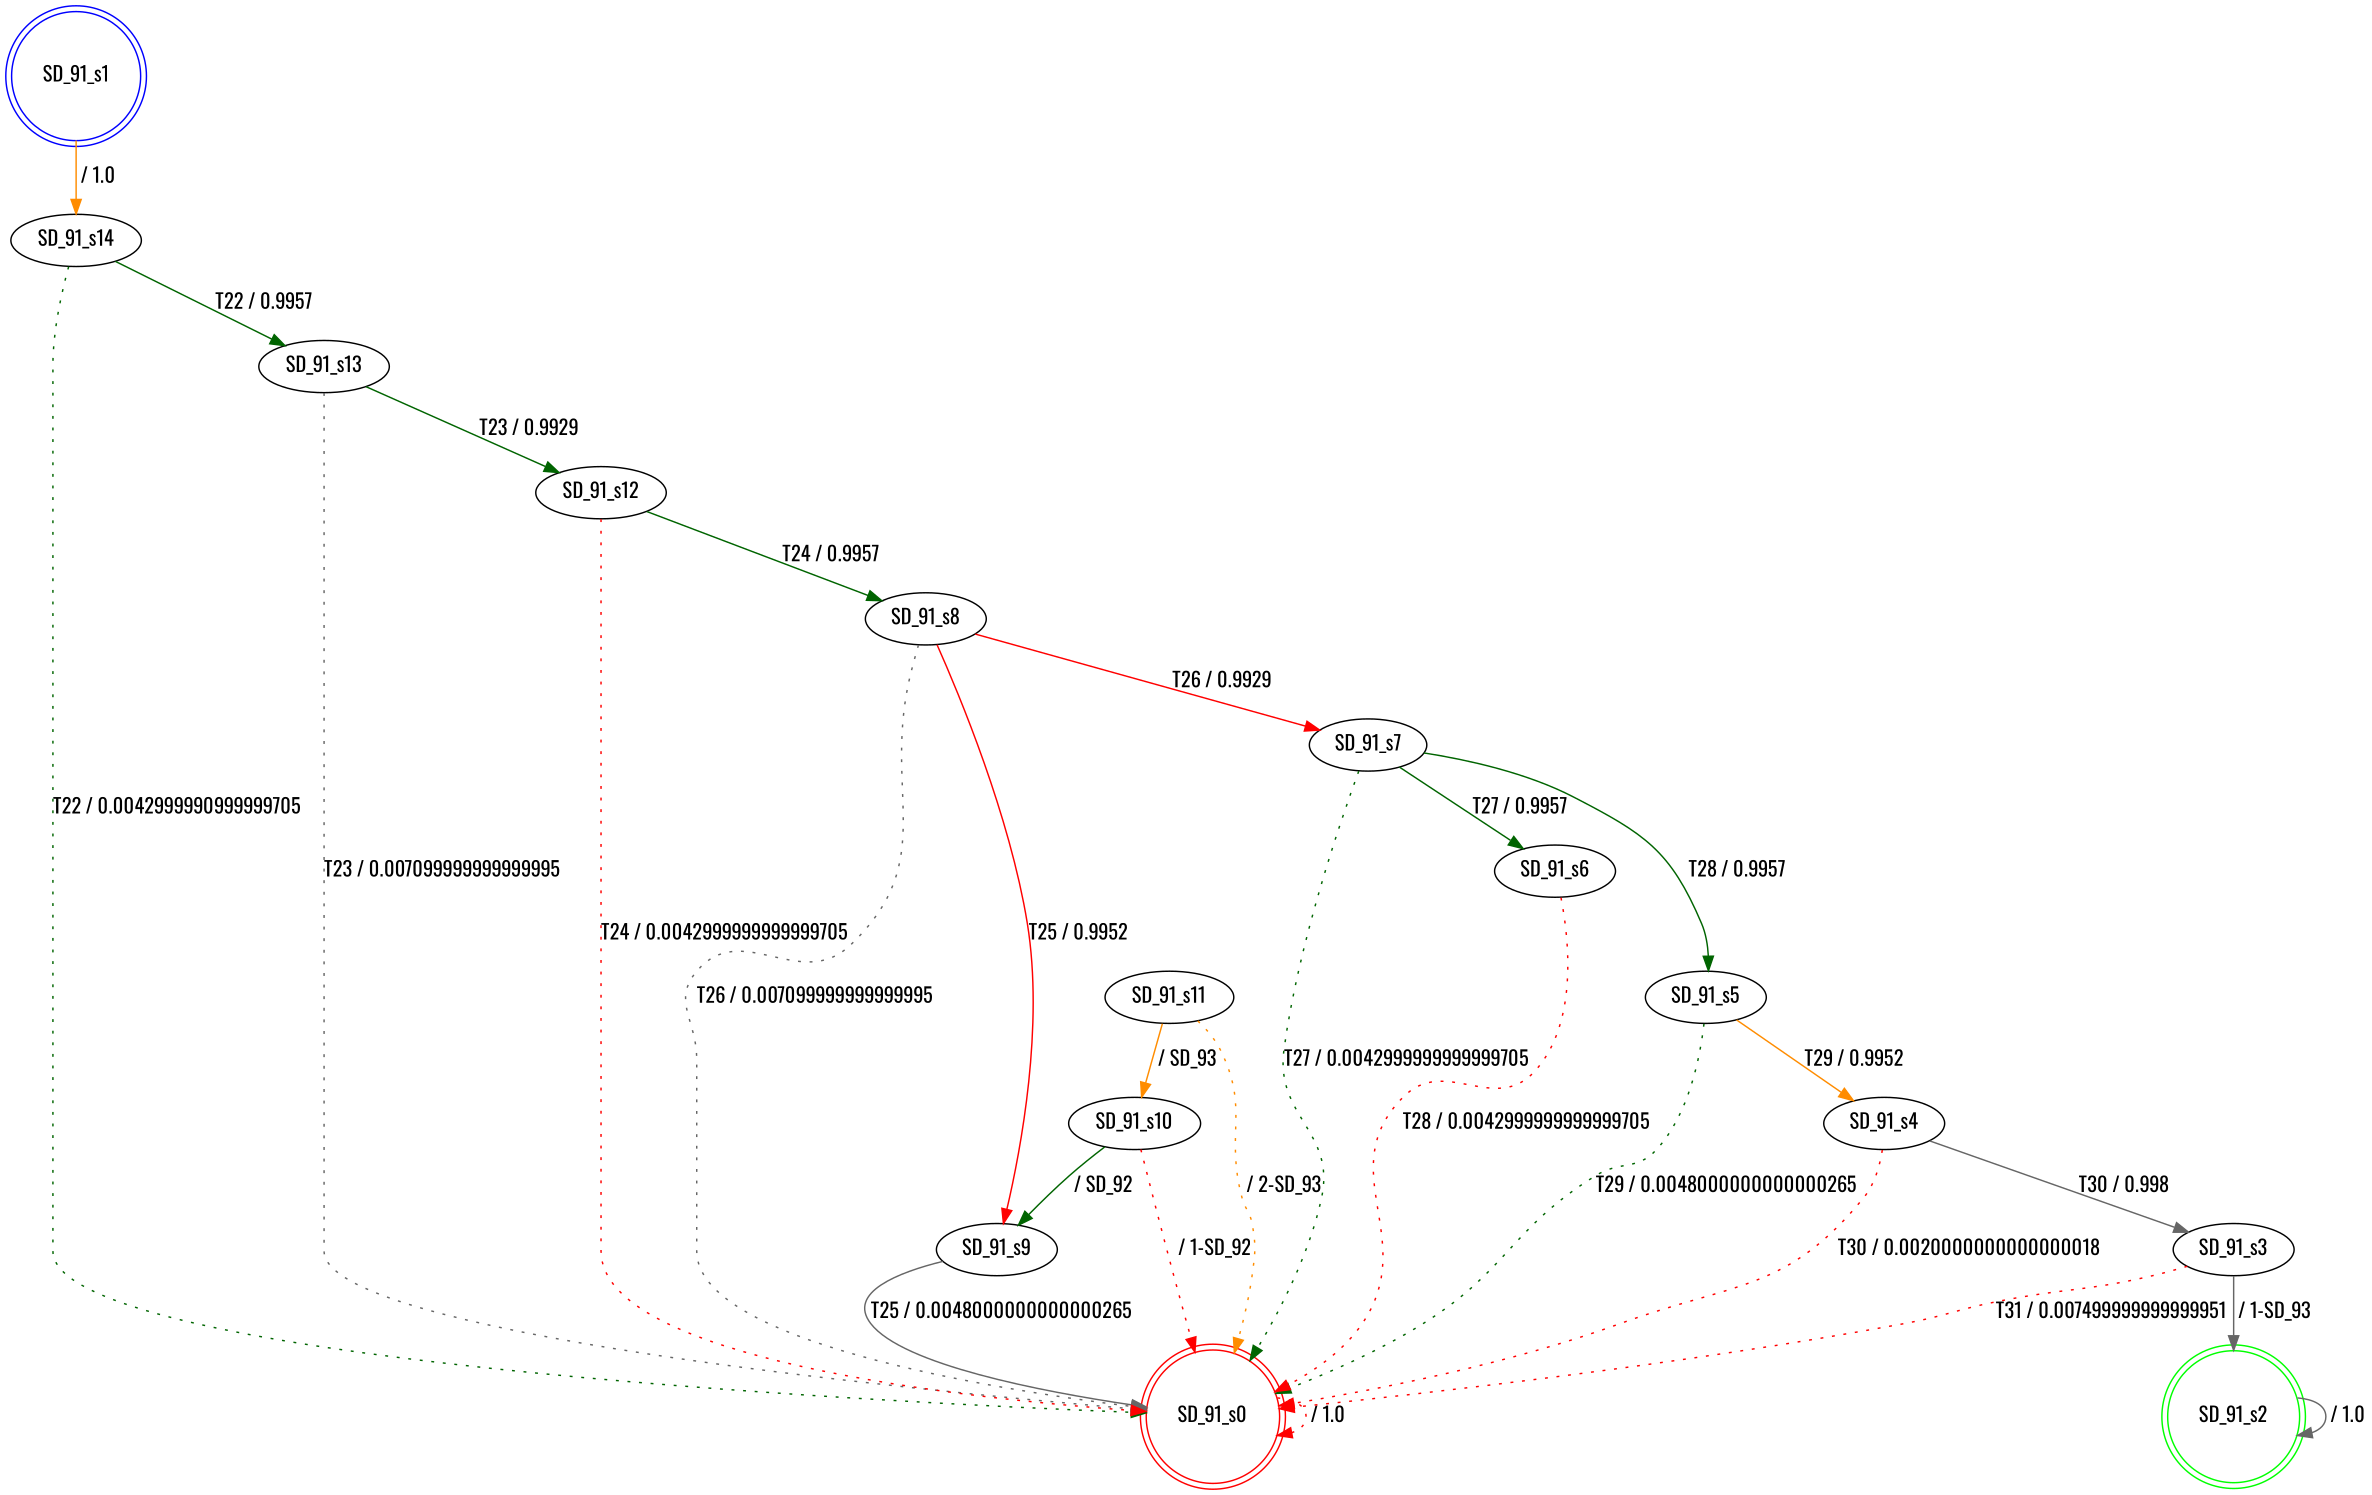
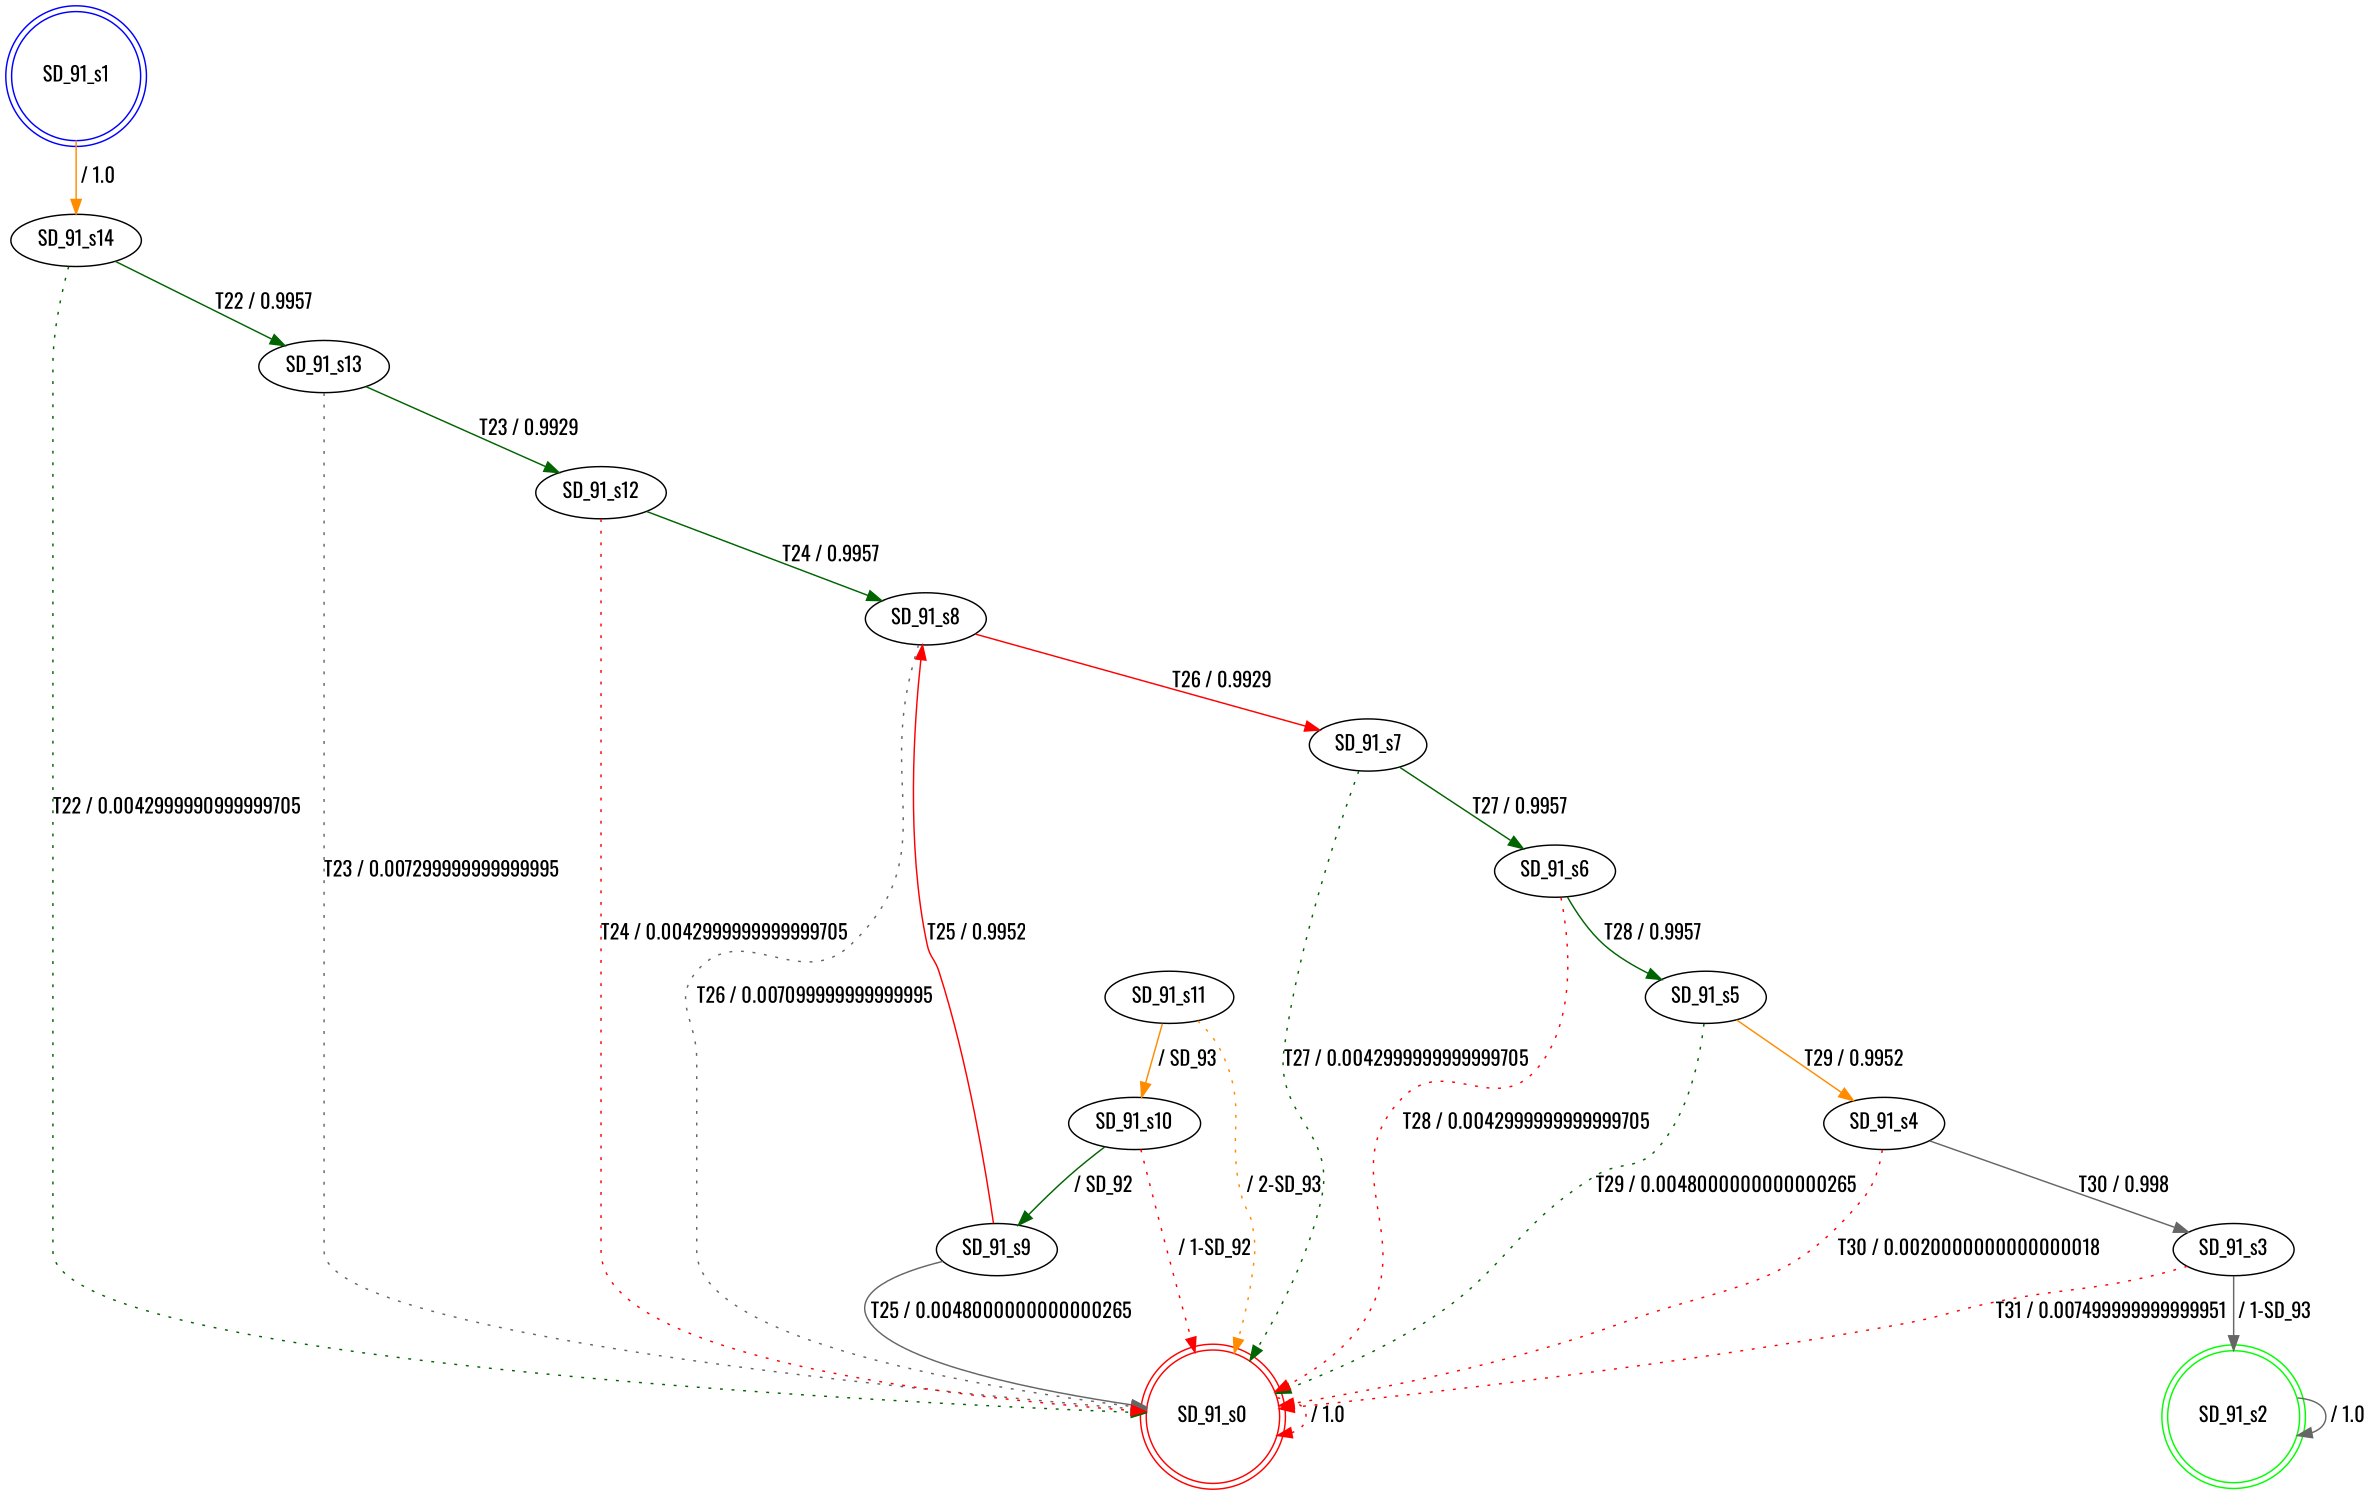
(1601, 812) -> (1601, 942)
(442, 871) -> (442, 871)
(1027, 921) -> (927, 945)
